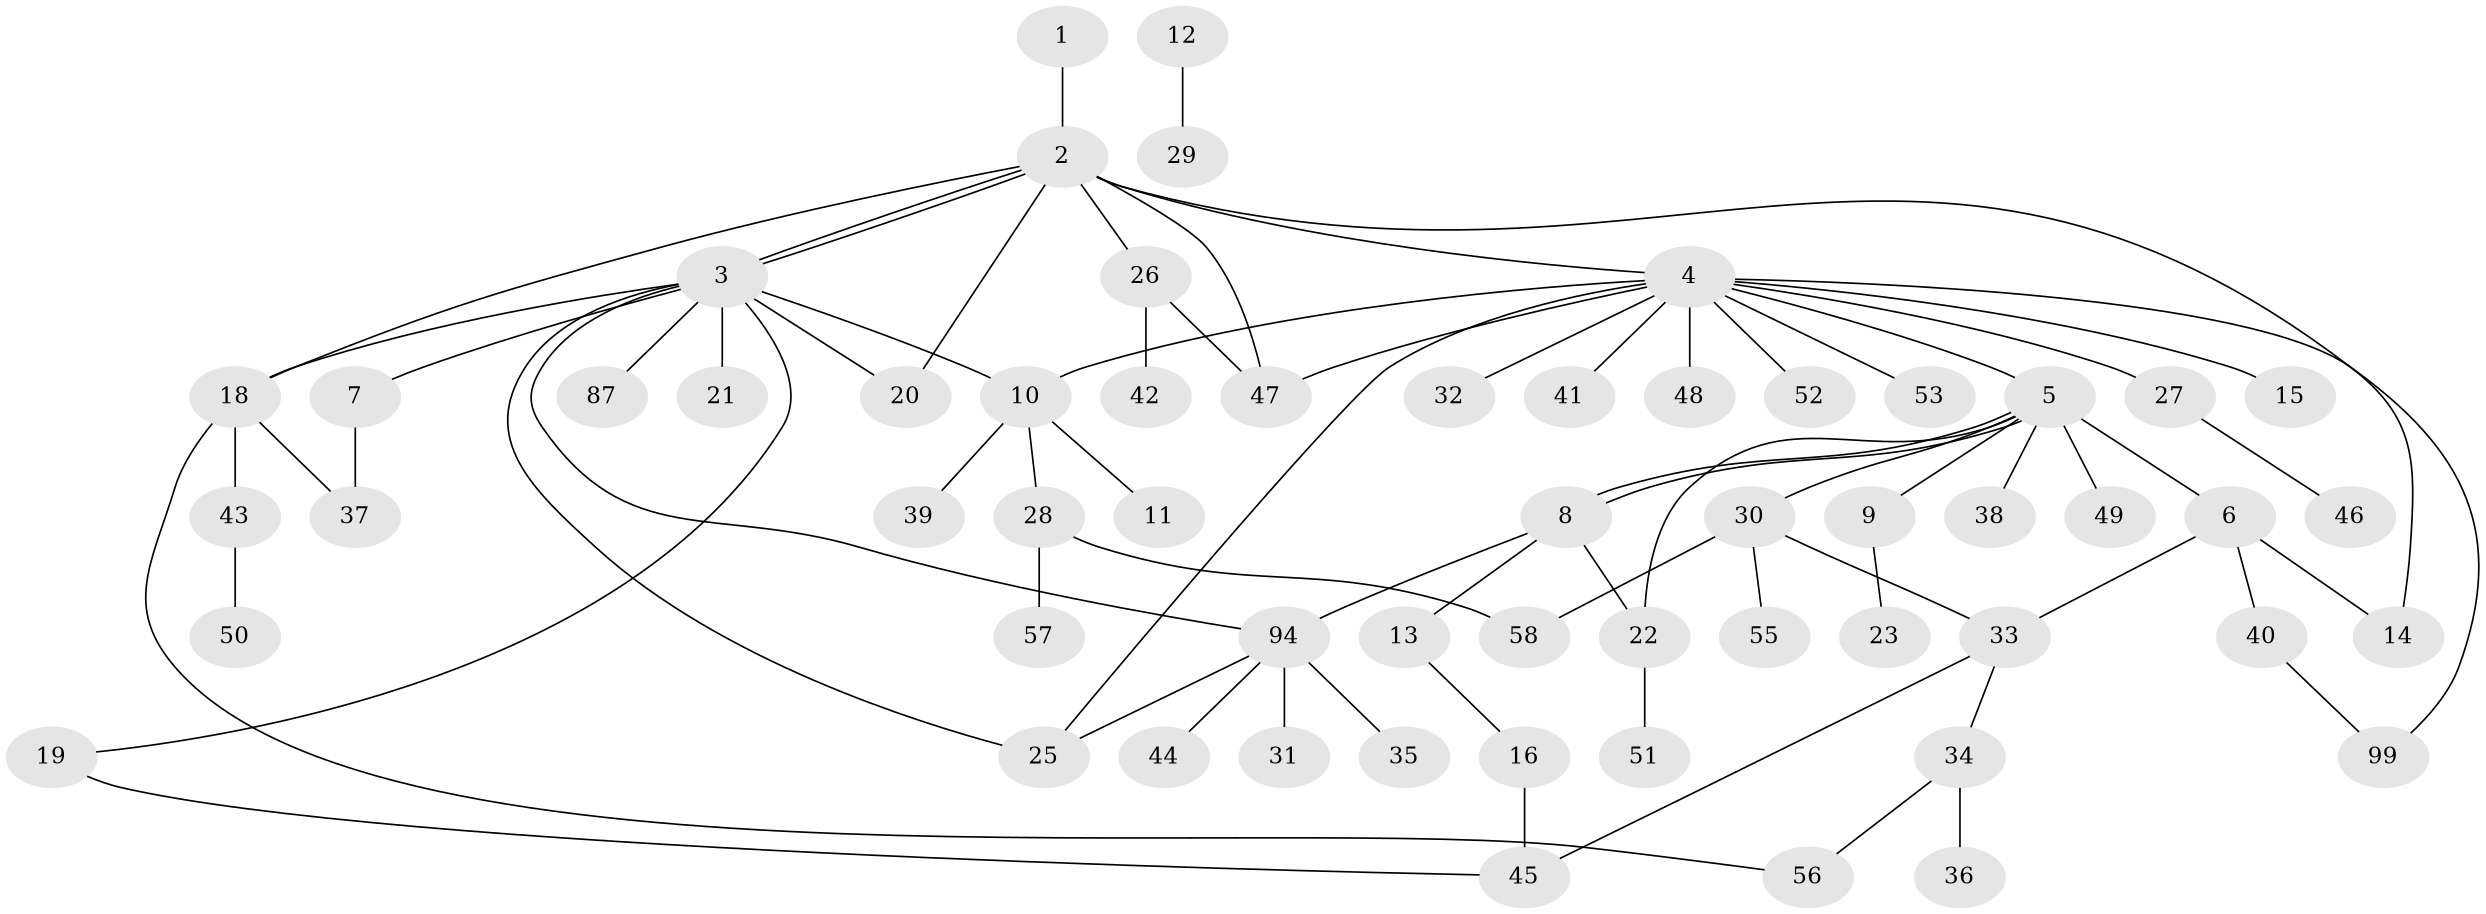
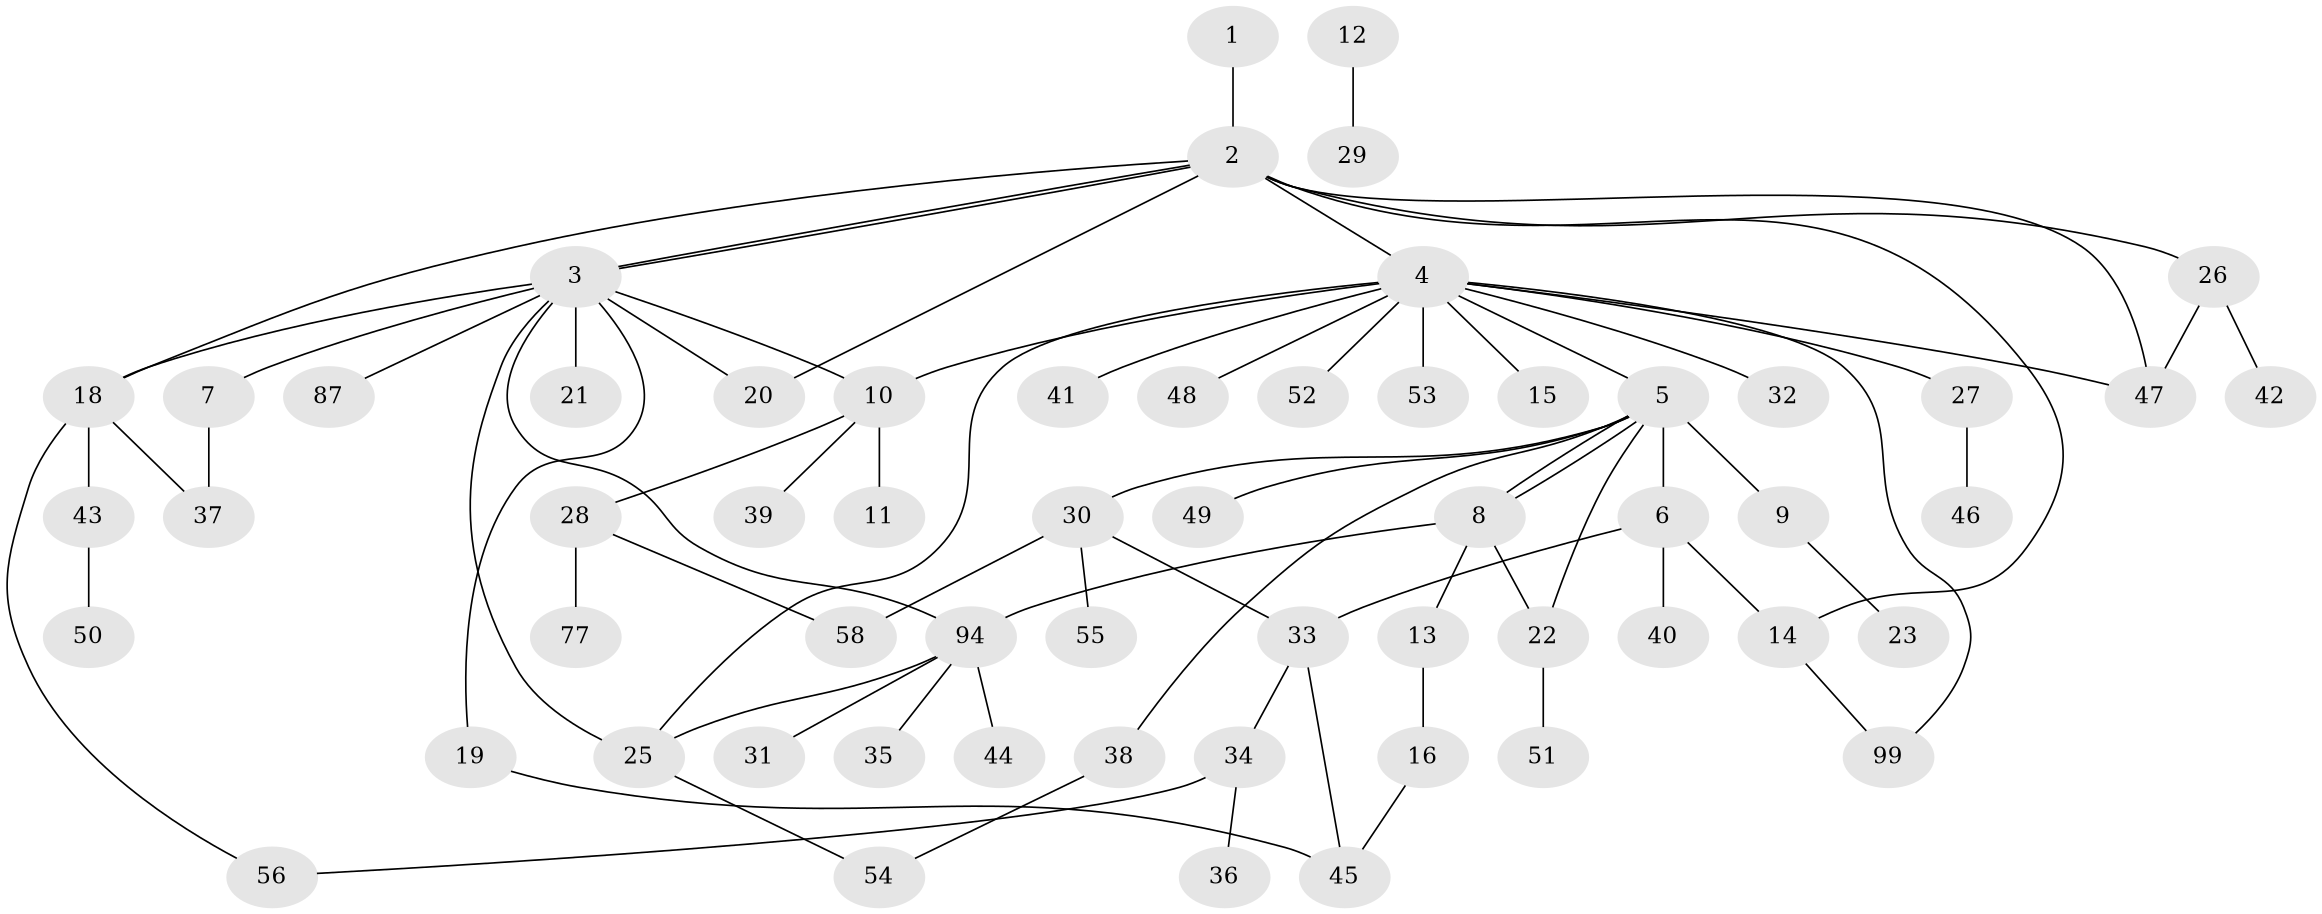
(1039, 637) -> (576, 637)
(2323, 697) -> (1836, 697)
none -> (879, 877)
